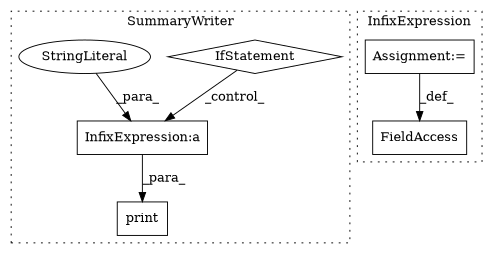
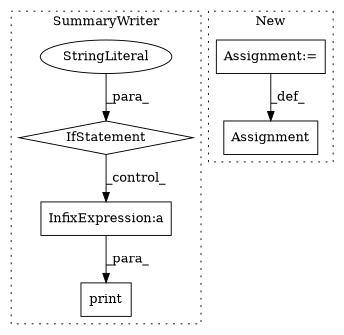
(420, 22) -> (271, 22)
(111, 93) -> (106, 93)
(420, 138) -> (271, 138)
